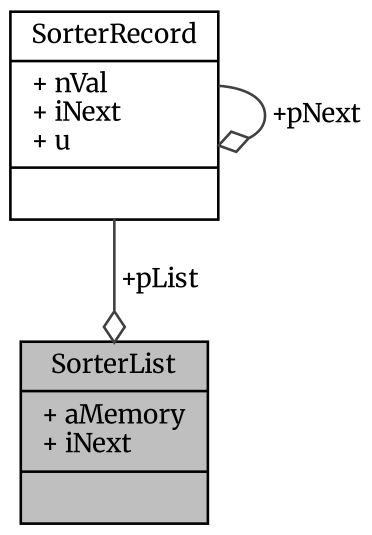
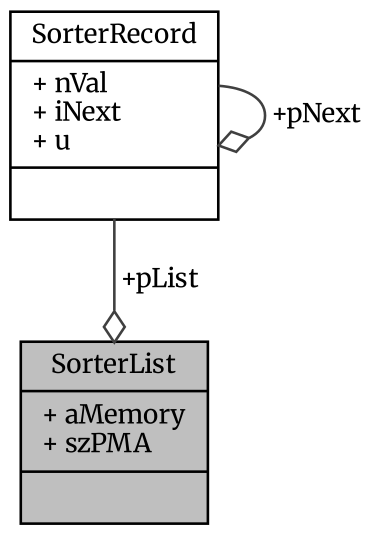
(87, 444) -> (97, 444)
